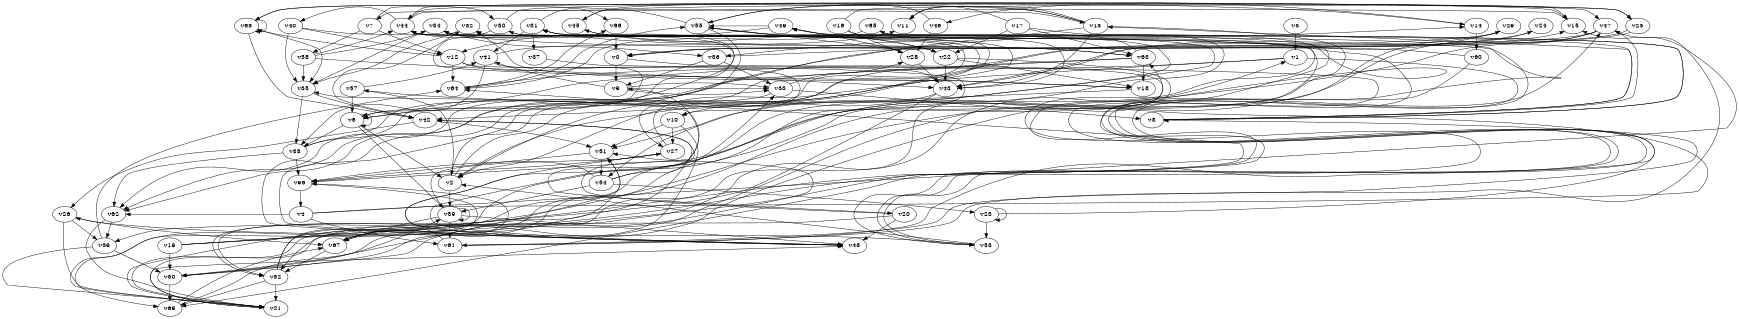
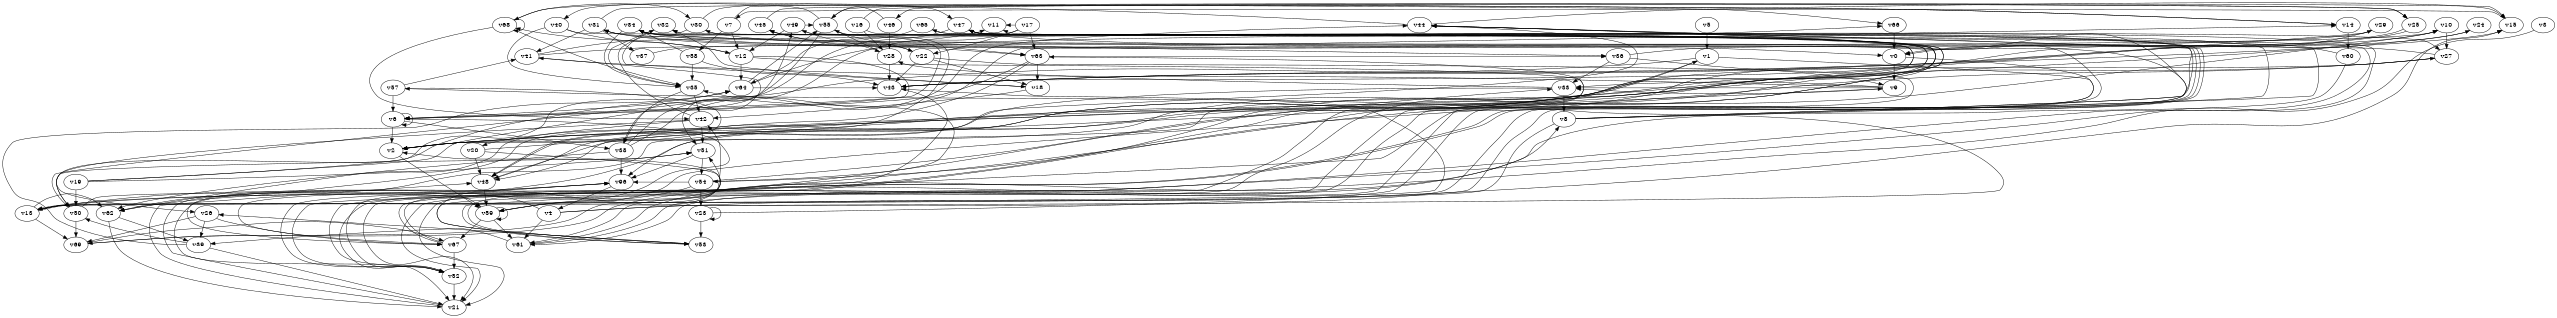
none -> (2543, 25)
(356, 43) -> none
(639, 135) -> none
(669, 231) -> (485, 196)
(225, 293) -> (50, 228)
